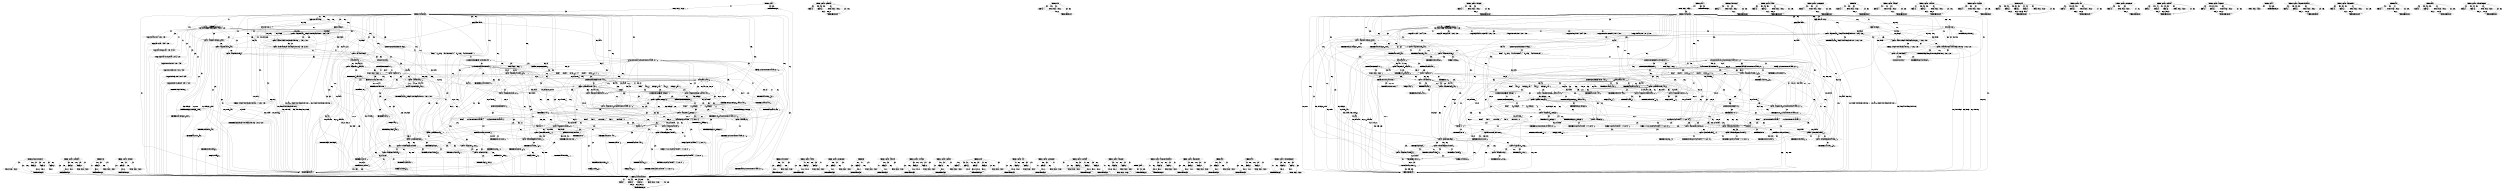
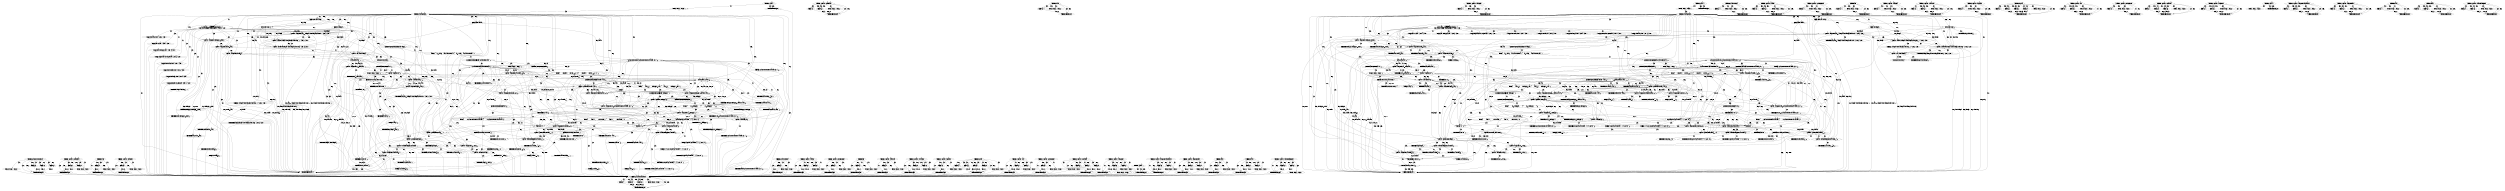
none -> (1547, 34)
